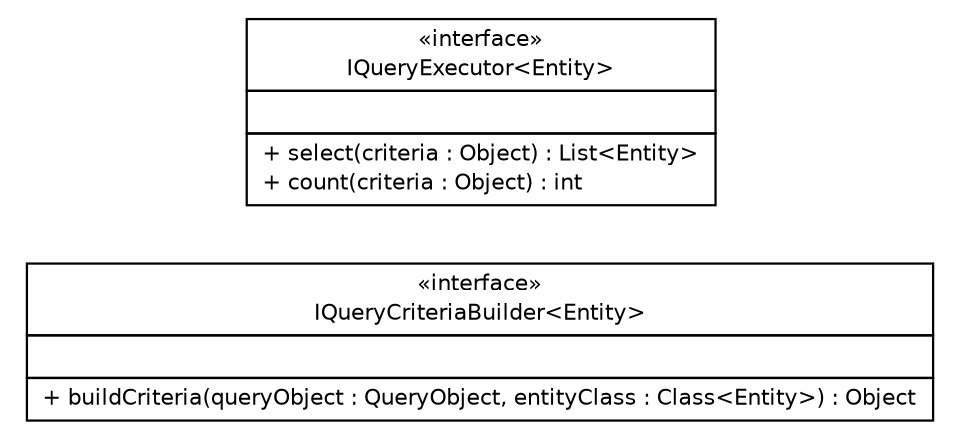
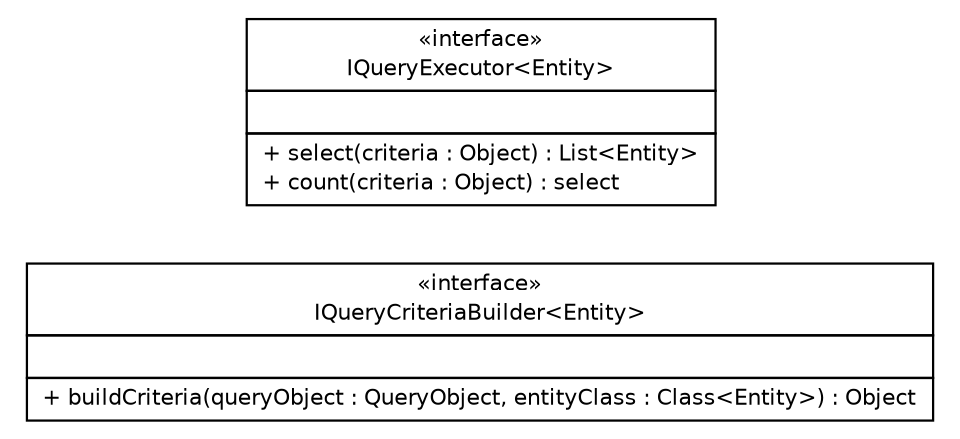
(423, 183) -> (442, 183)
